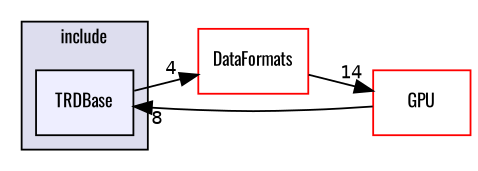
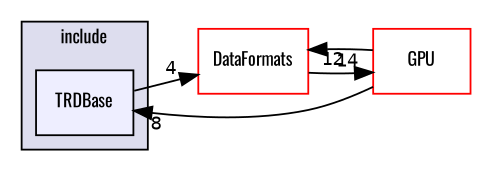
none -> (350, 49)
